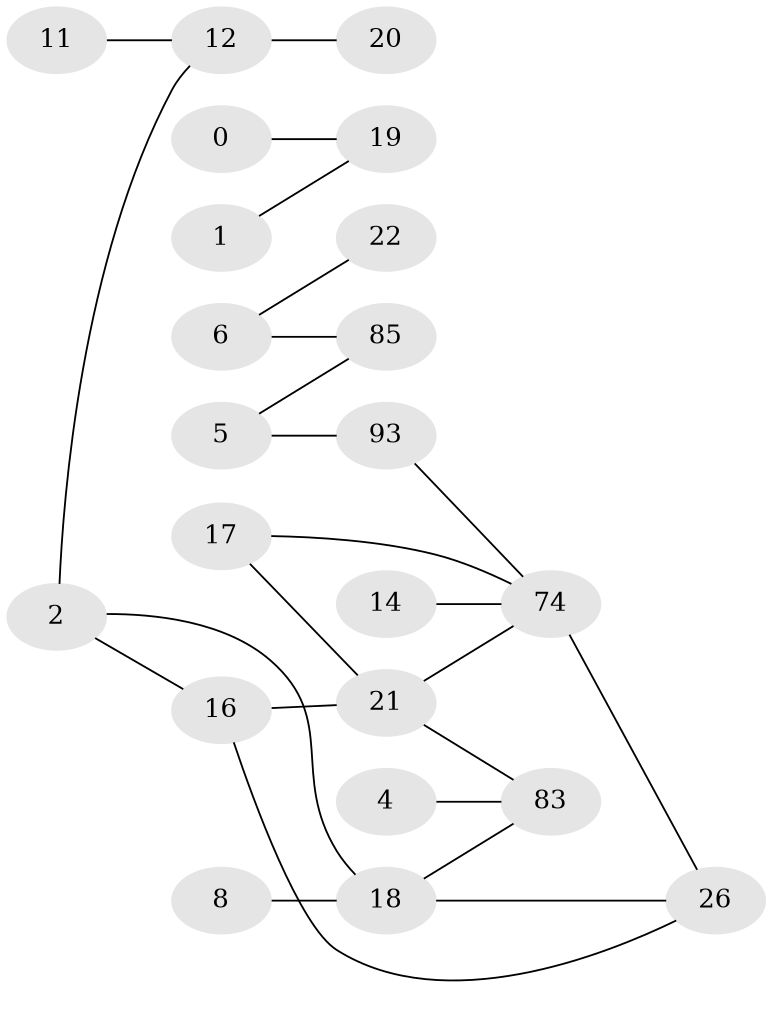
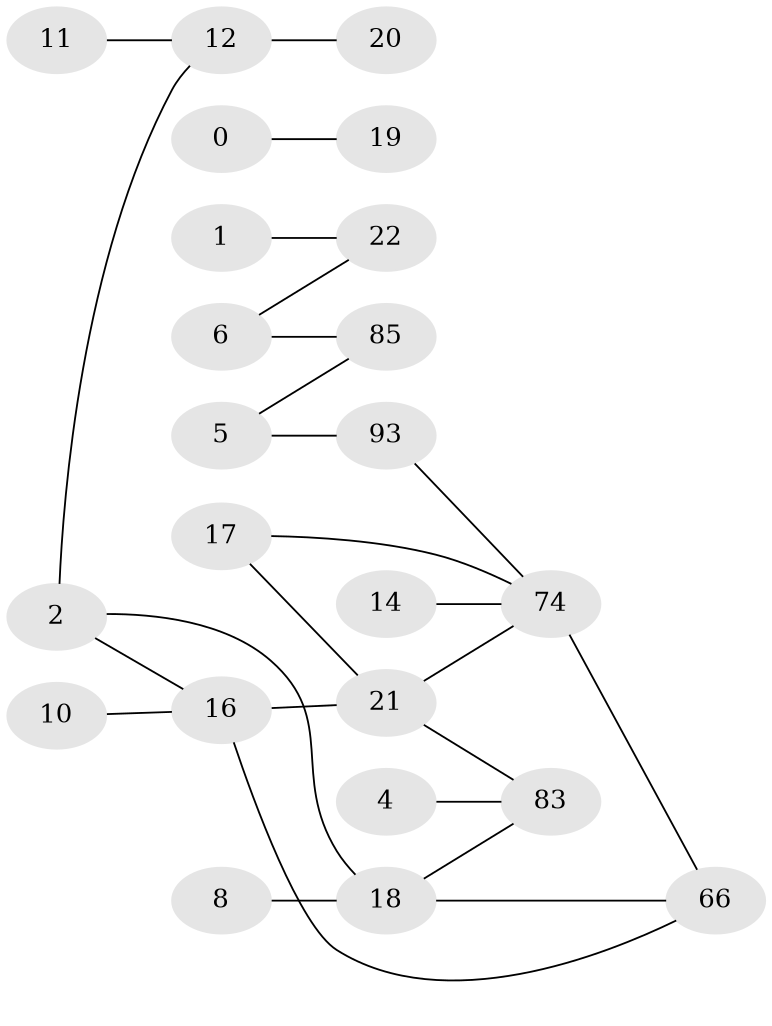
(304, 189) -> (304, 238)
none -> (57, 716)
(716, 901) -> (716, 901)
